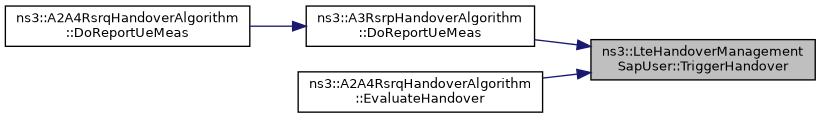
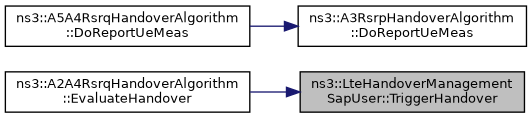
(128, 26) -> (128, 26)
(556, 42) -> none
